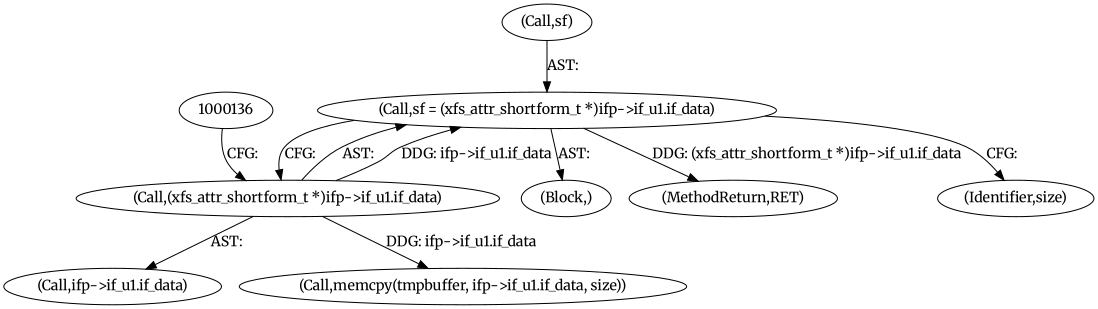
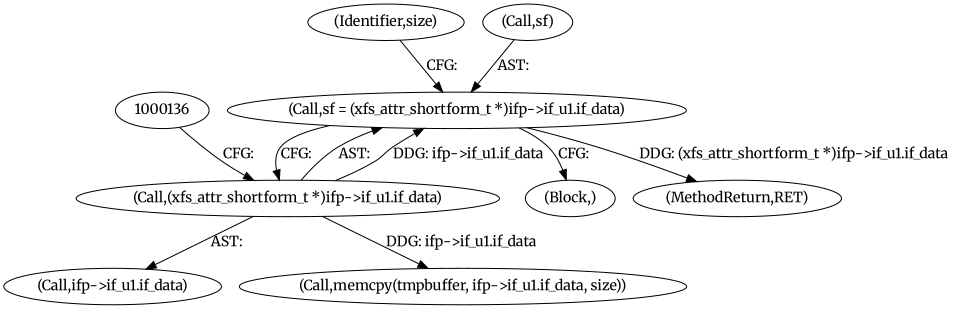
(887, 127) -> (418, 62)
(576, 154) -> (575, 154)
